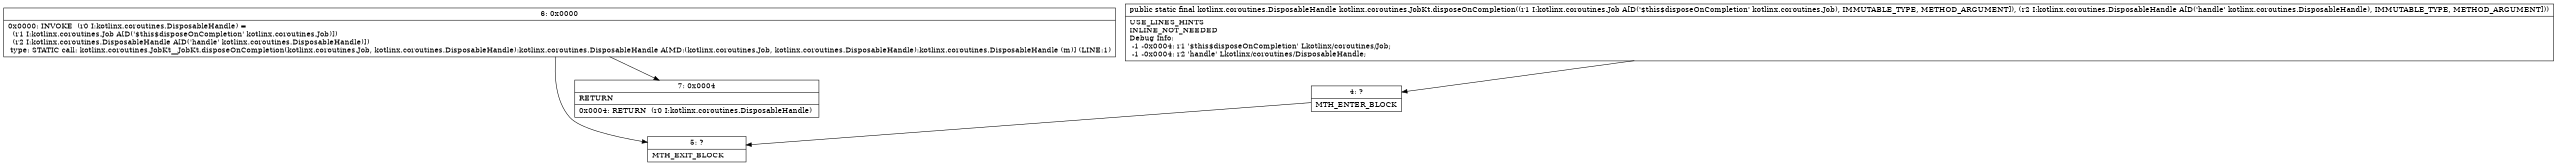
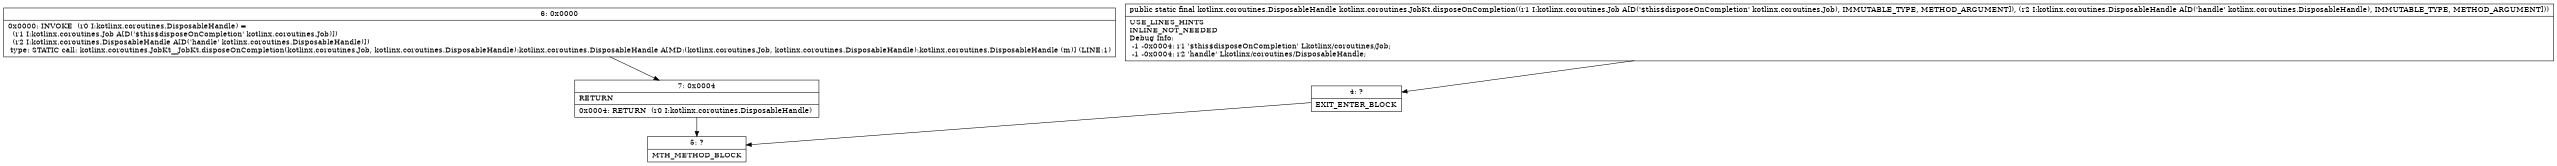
(1356, 105) -> (1356, 105)
(575, 122) -> (697, 124)
(688, 155) -> (697, 155)
